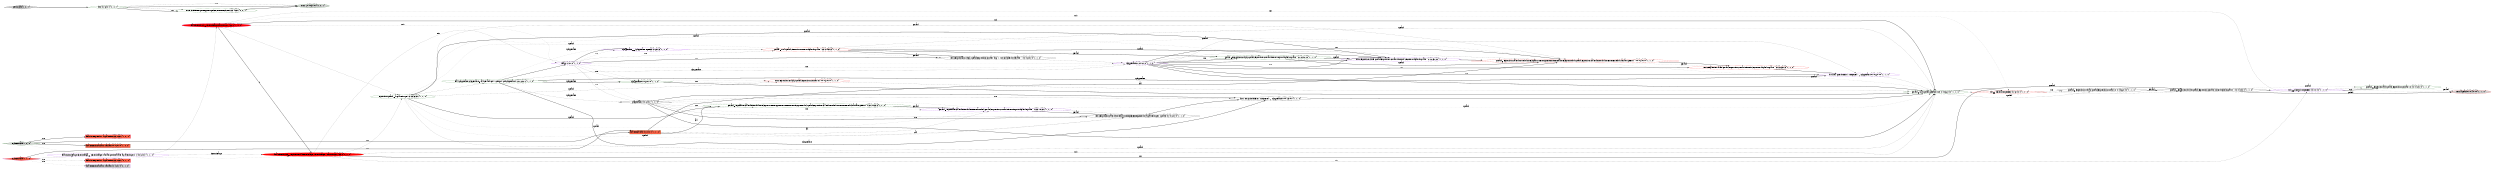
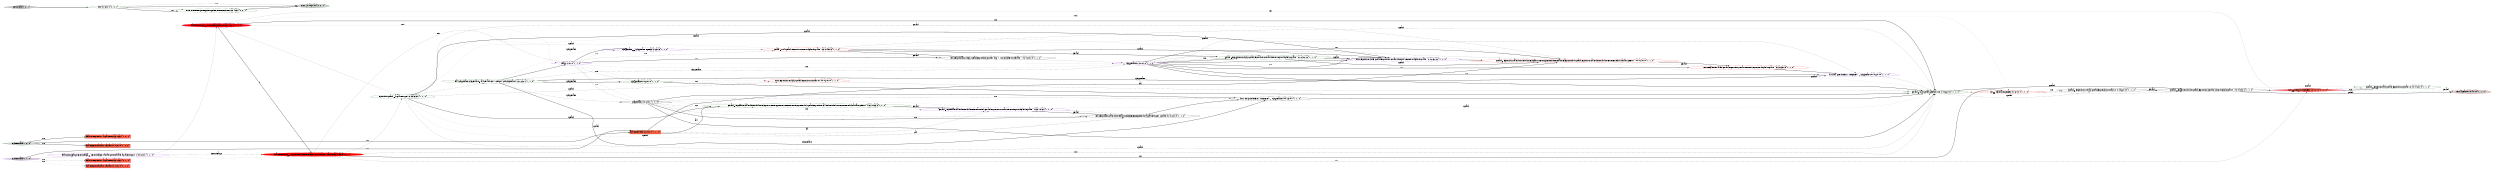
(2308, 90) -> (2308, 90)
(21, 159) -> (21, 159)
(108, 166) -> (108, 166)
